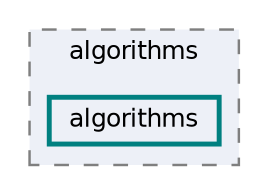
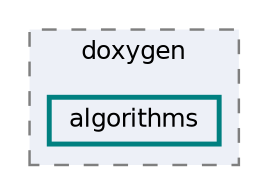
(134, 53) -> (134, 53)
